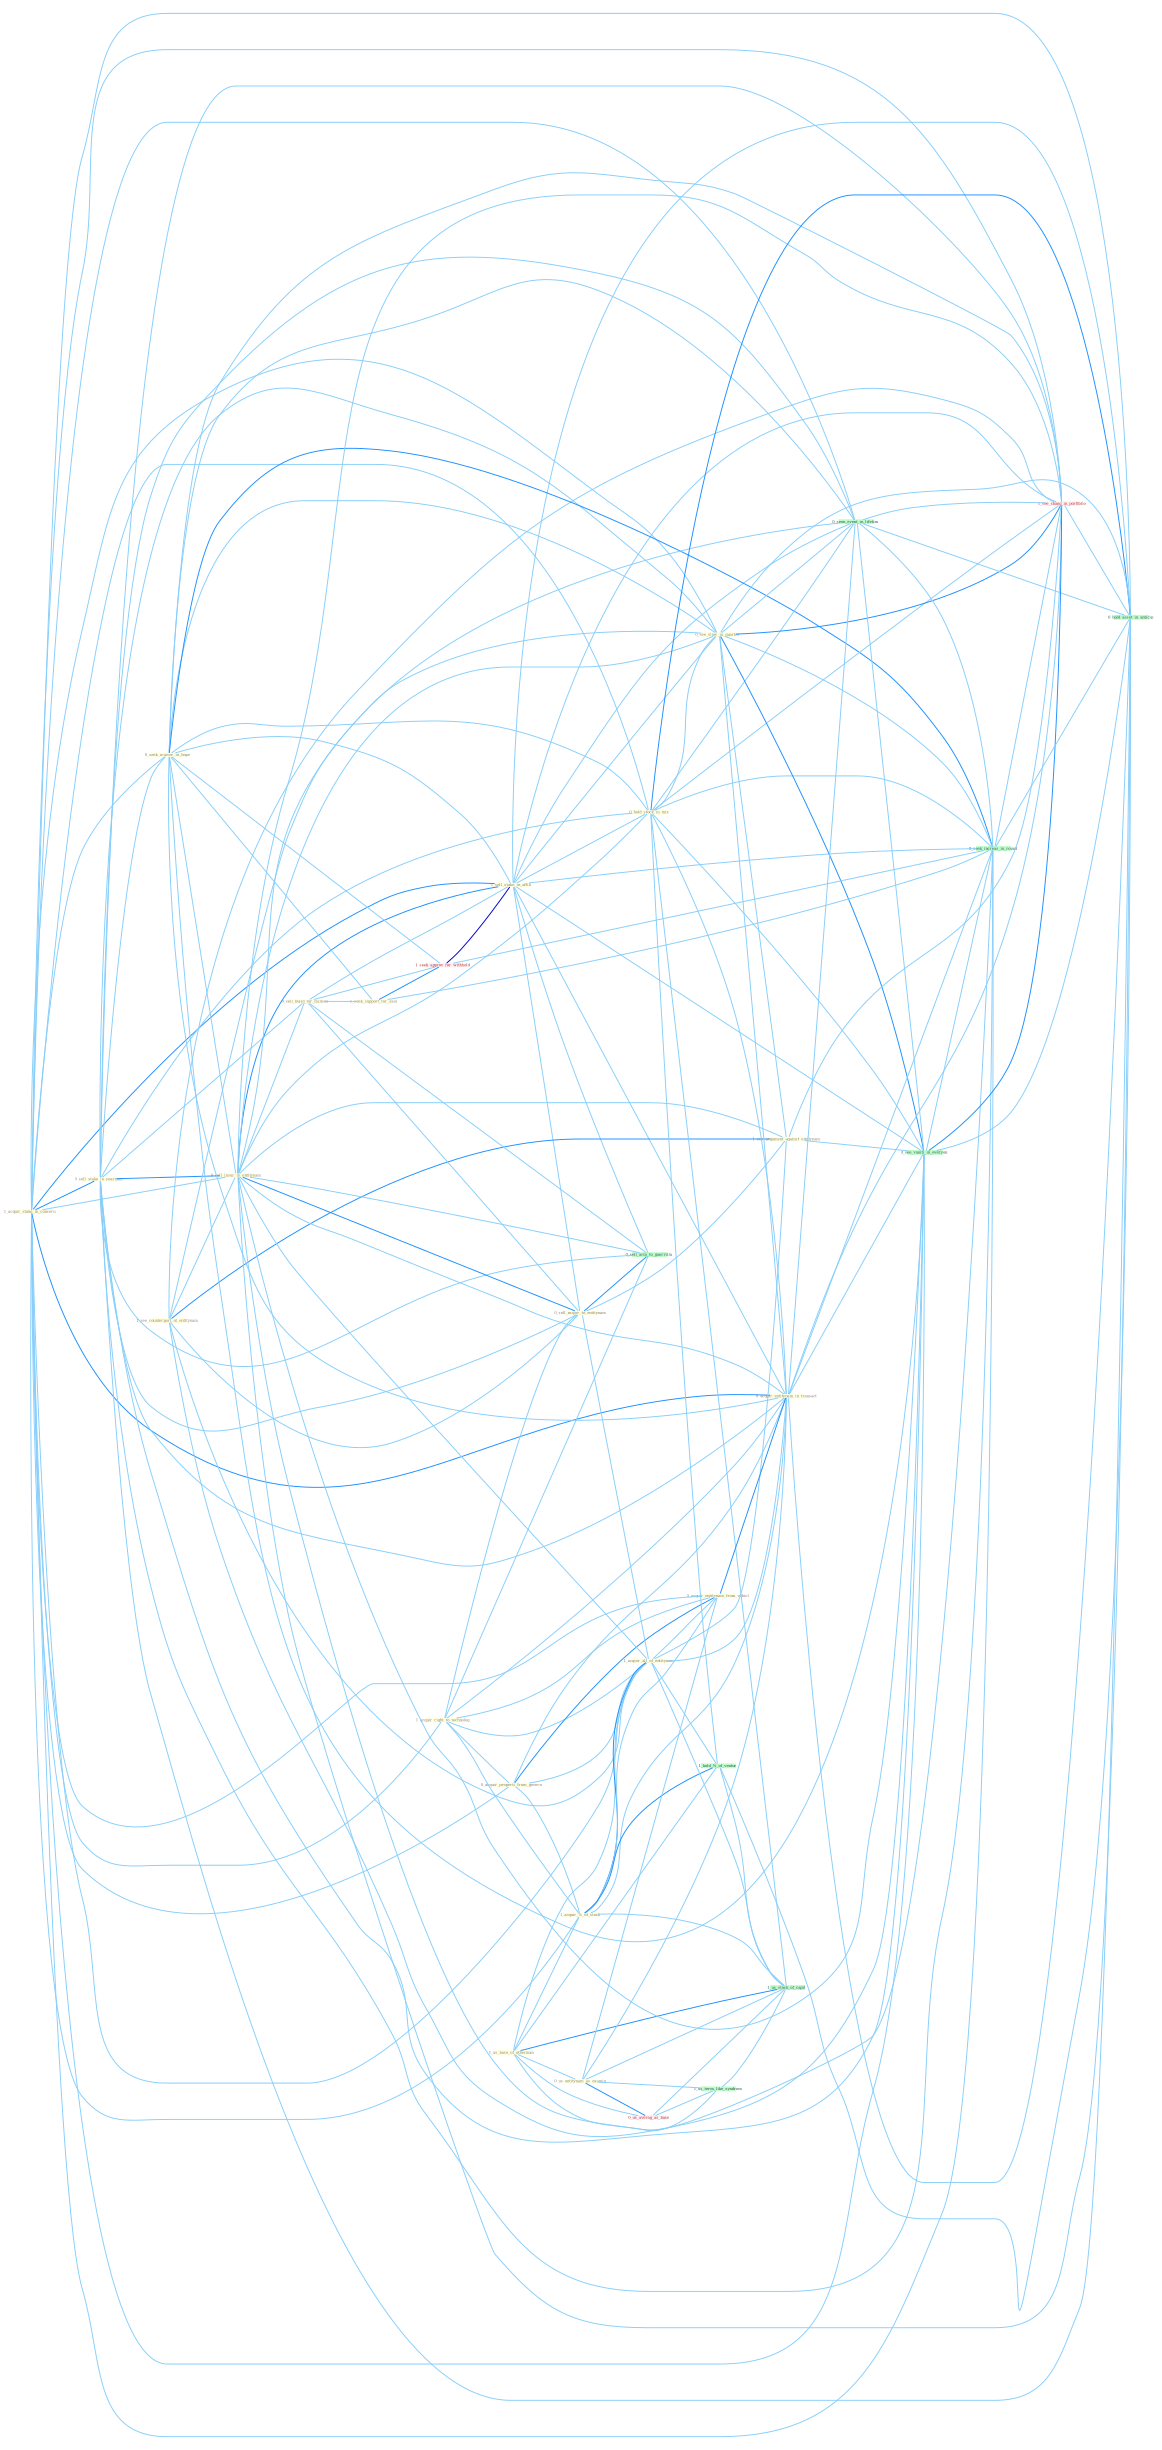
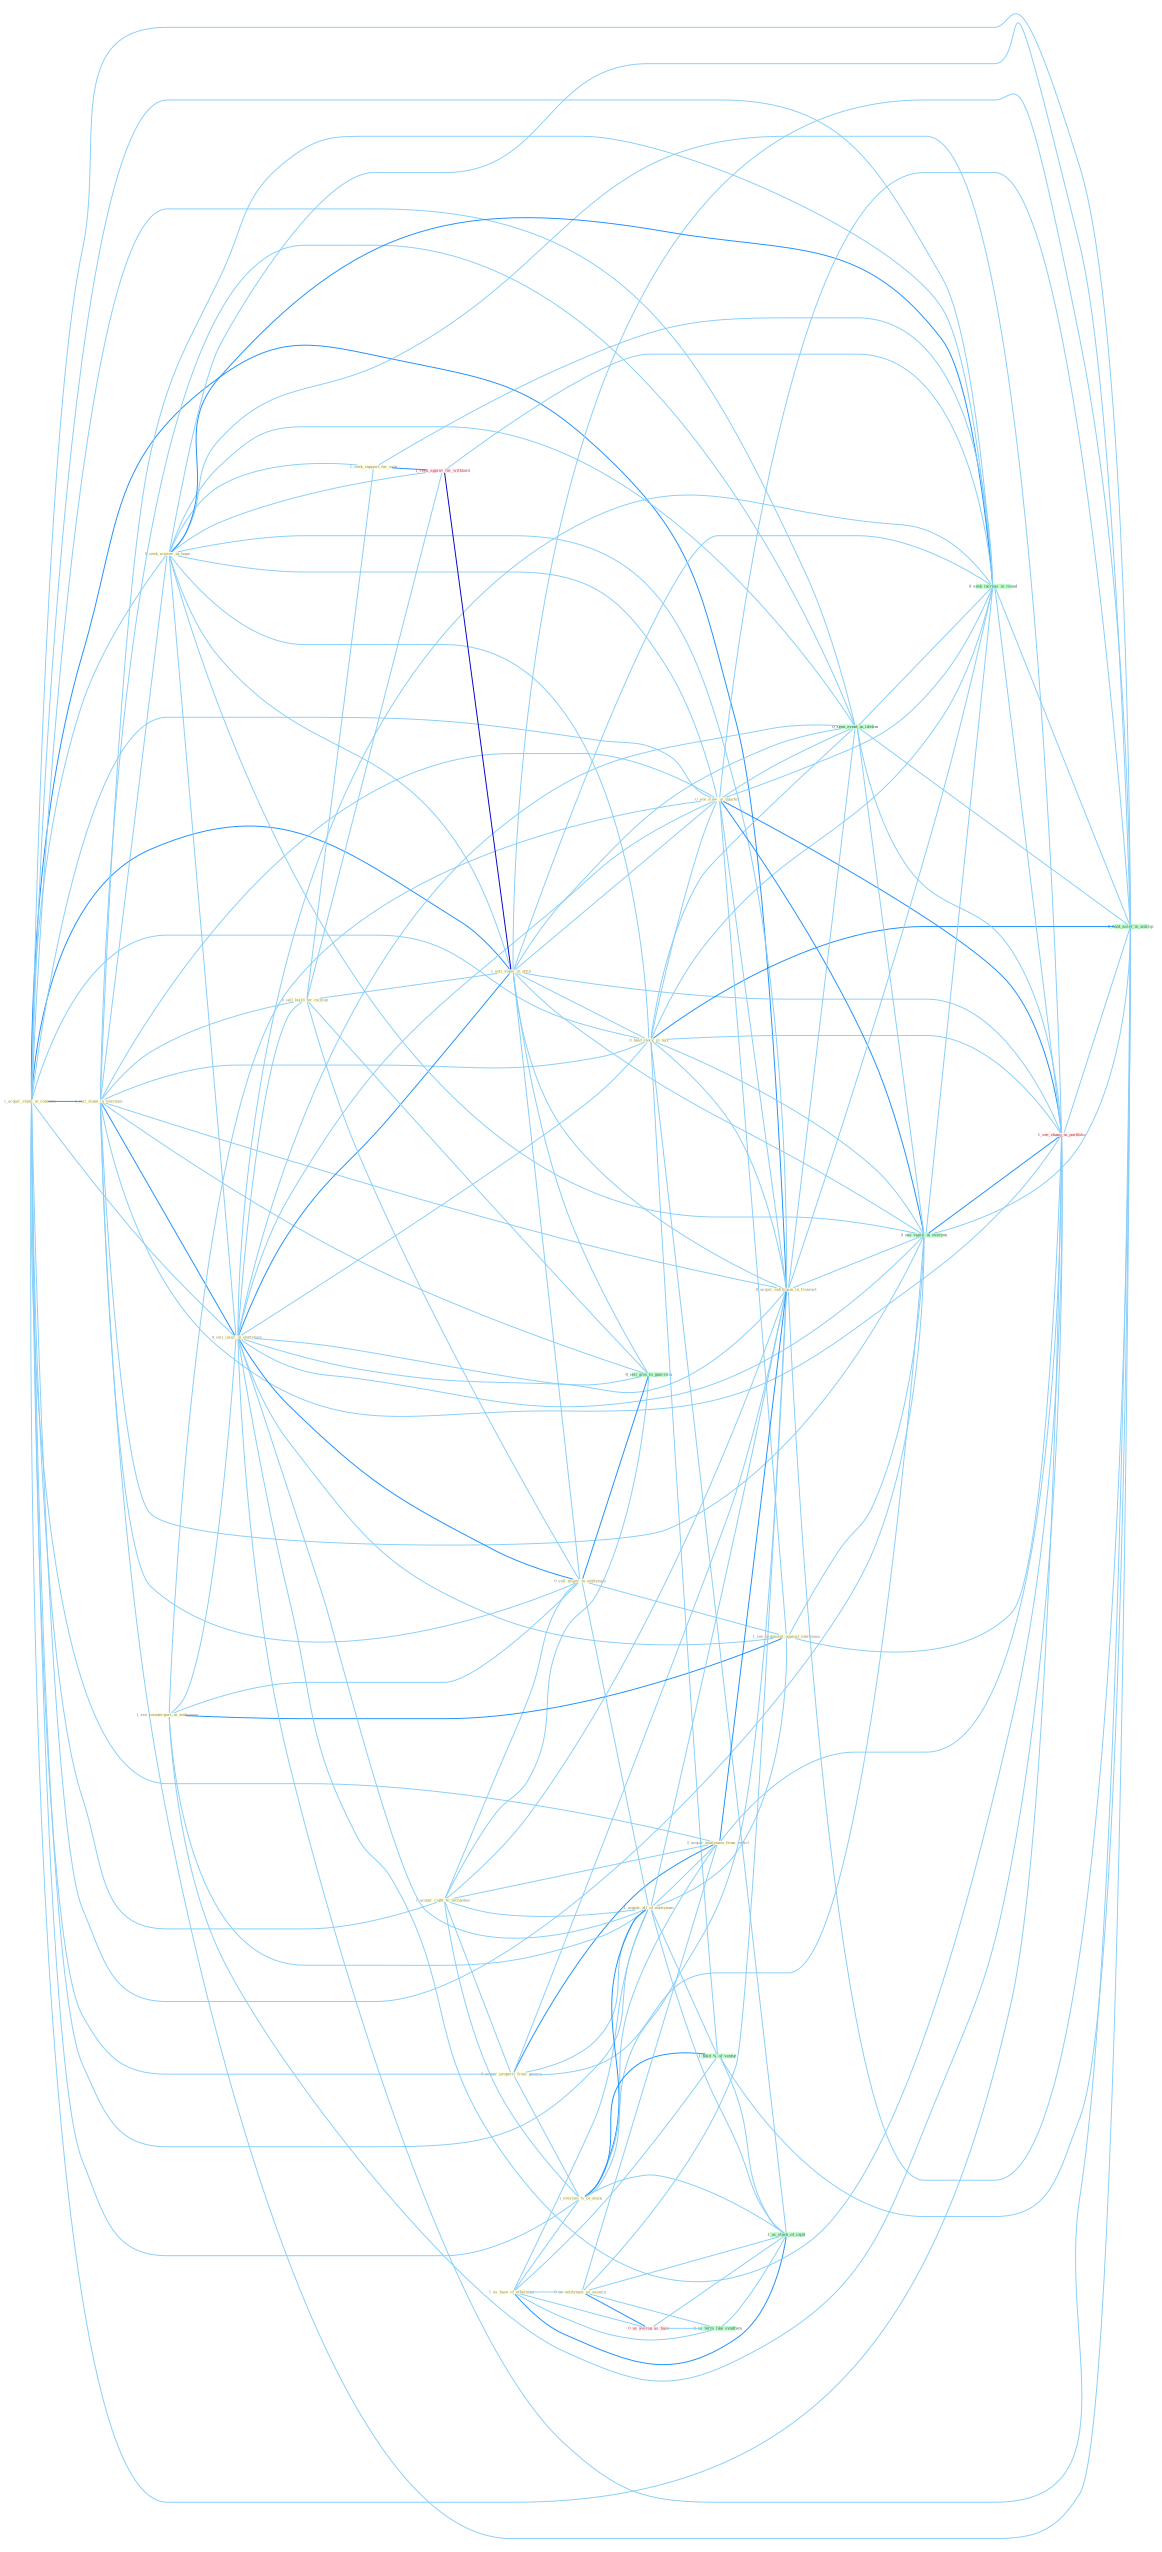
none -> (923, 64)
(1000, 948) -> (1014, 1623)
(237, 1175) -> (237, 1337)
(581, 1915) -> (581, 2198)
(540, 2124) -> (864, 1761)
